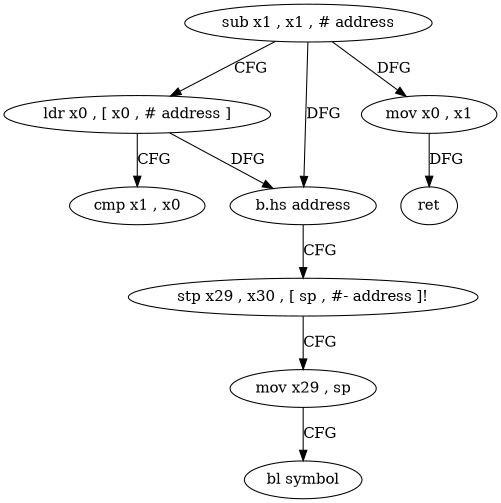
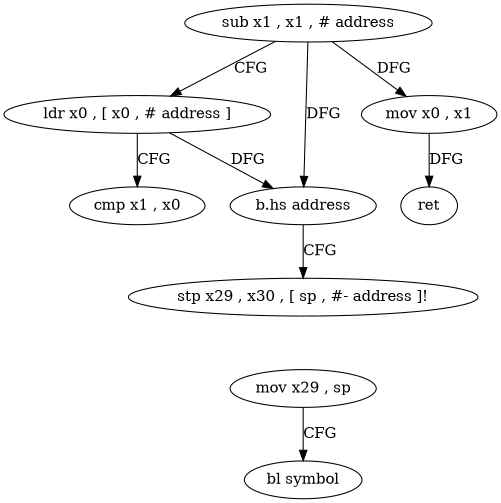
(303, 338) -> none
